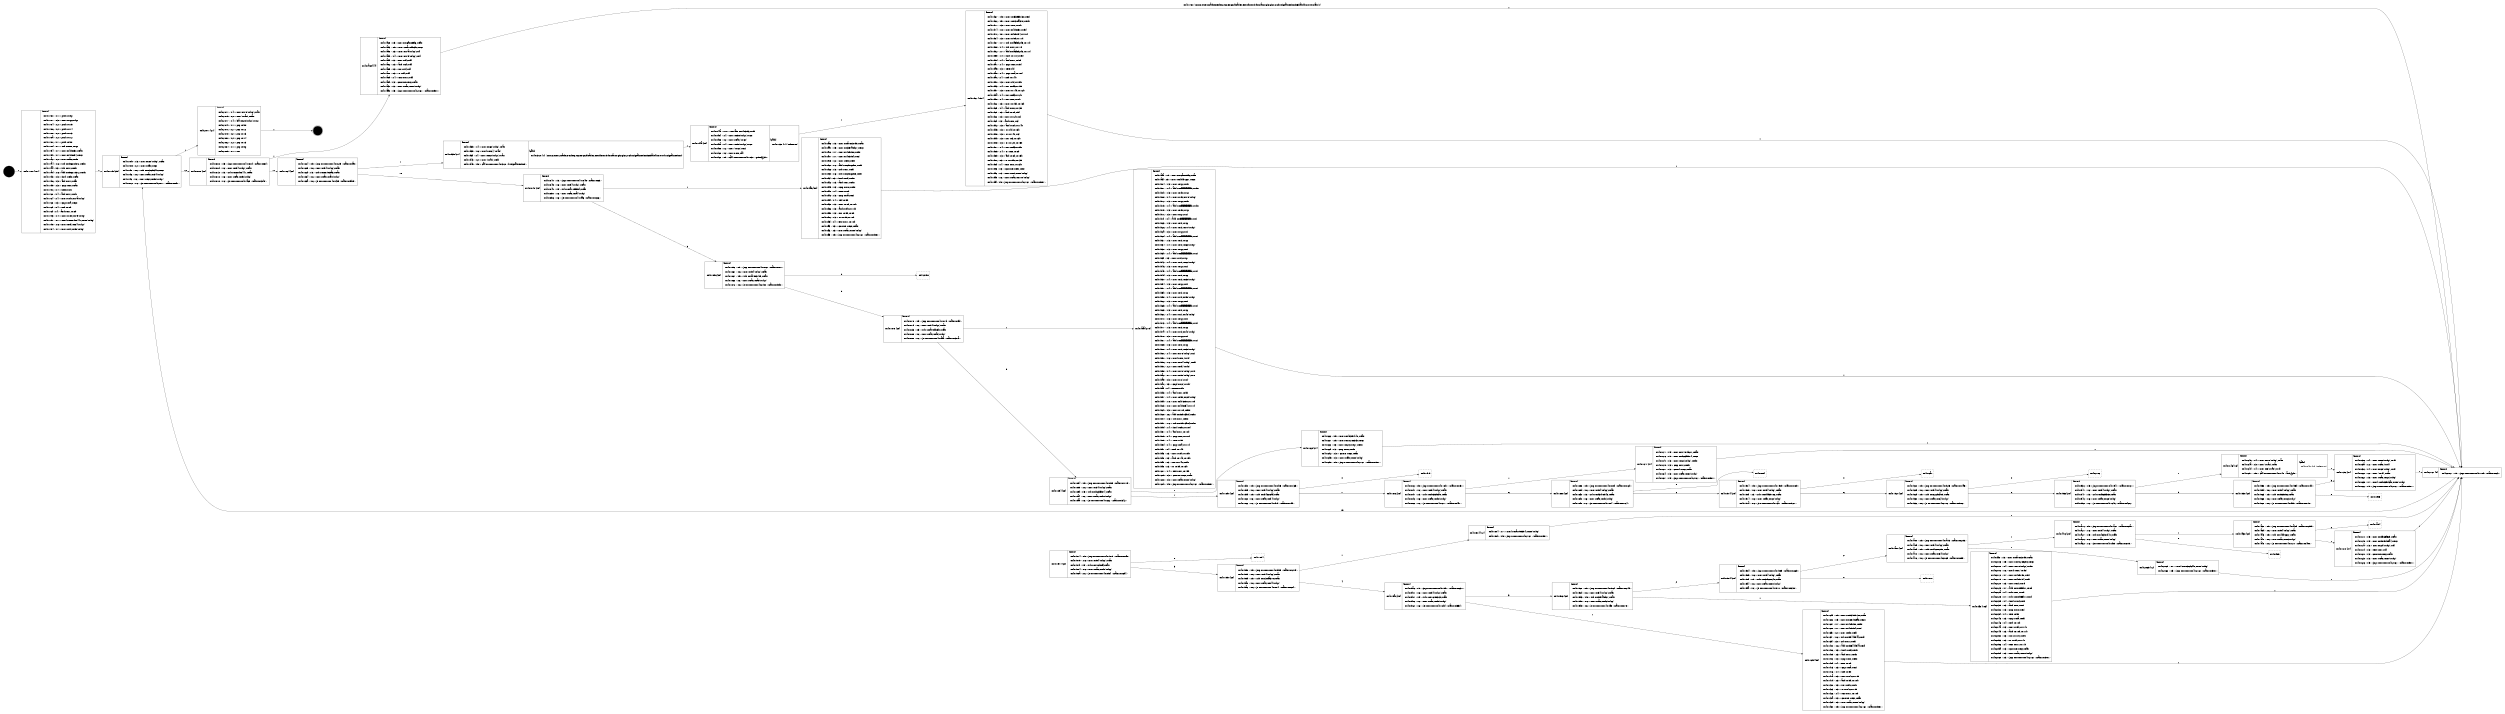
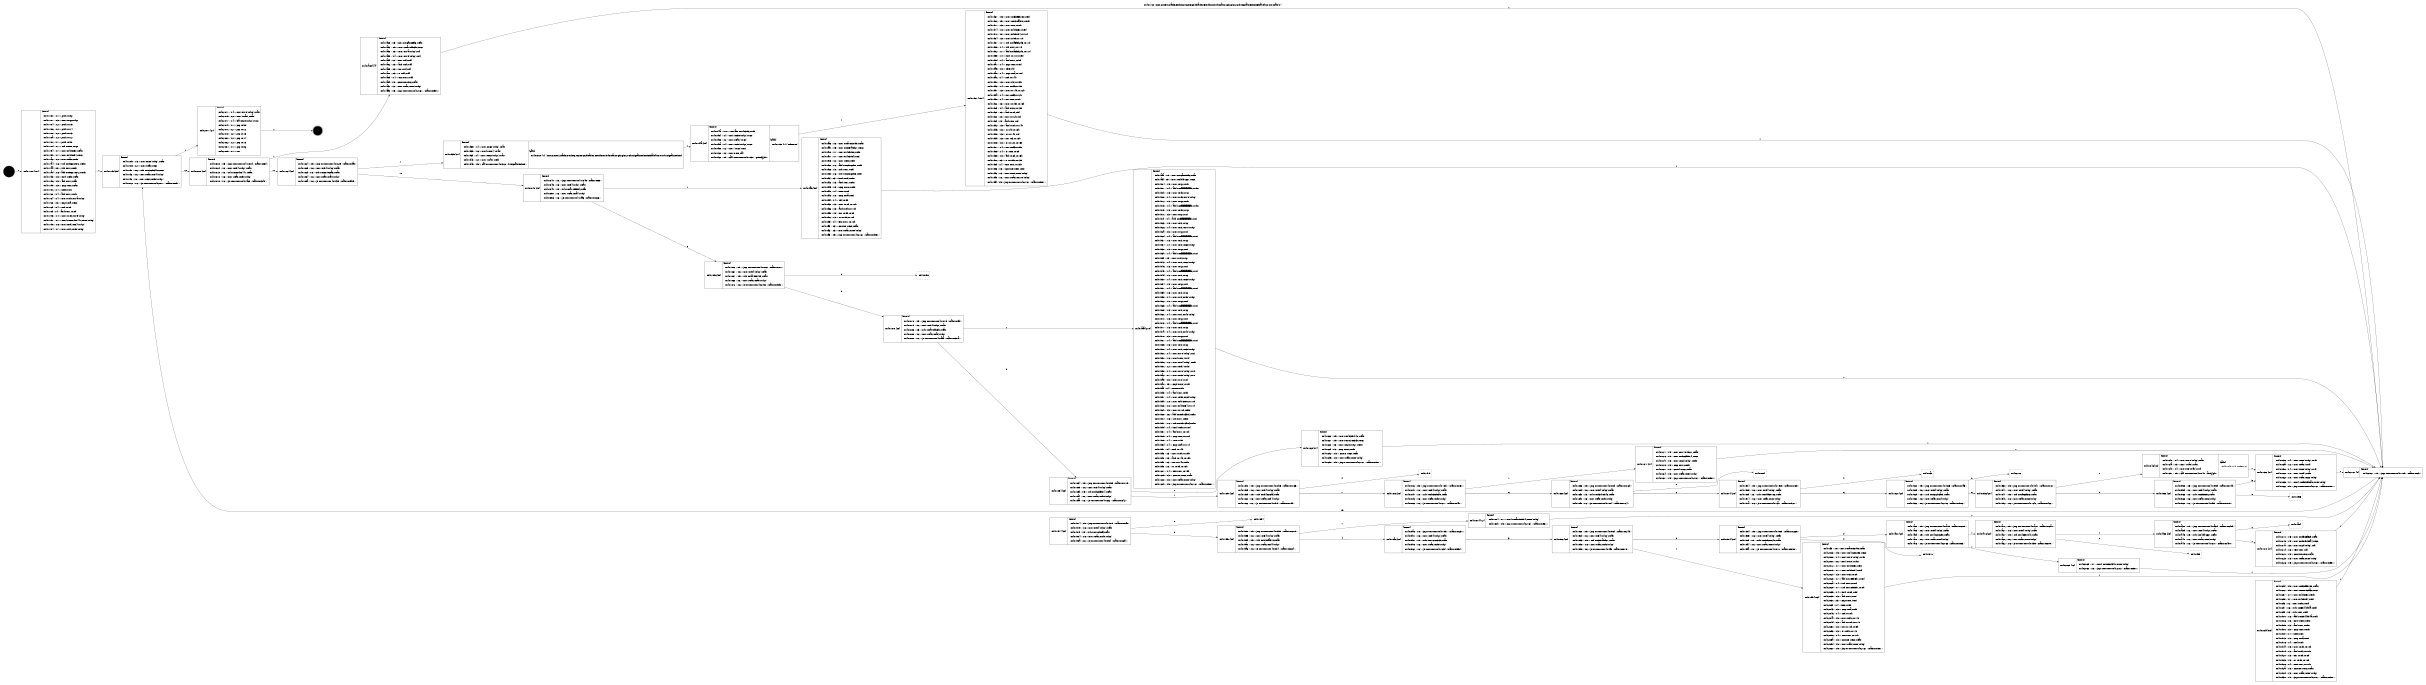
(1634, 628) -> none
